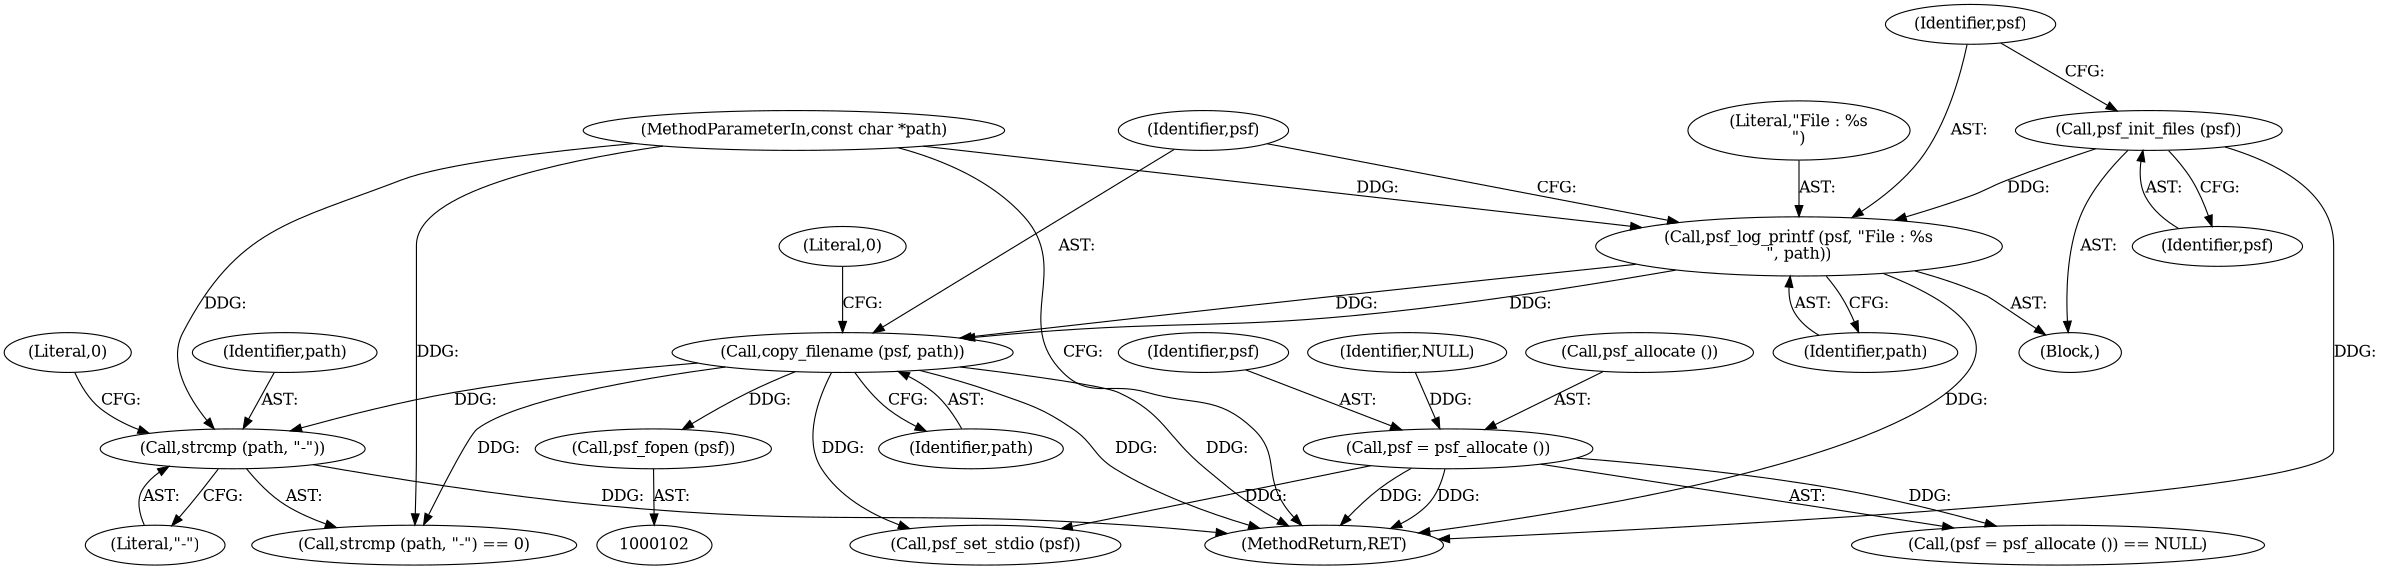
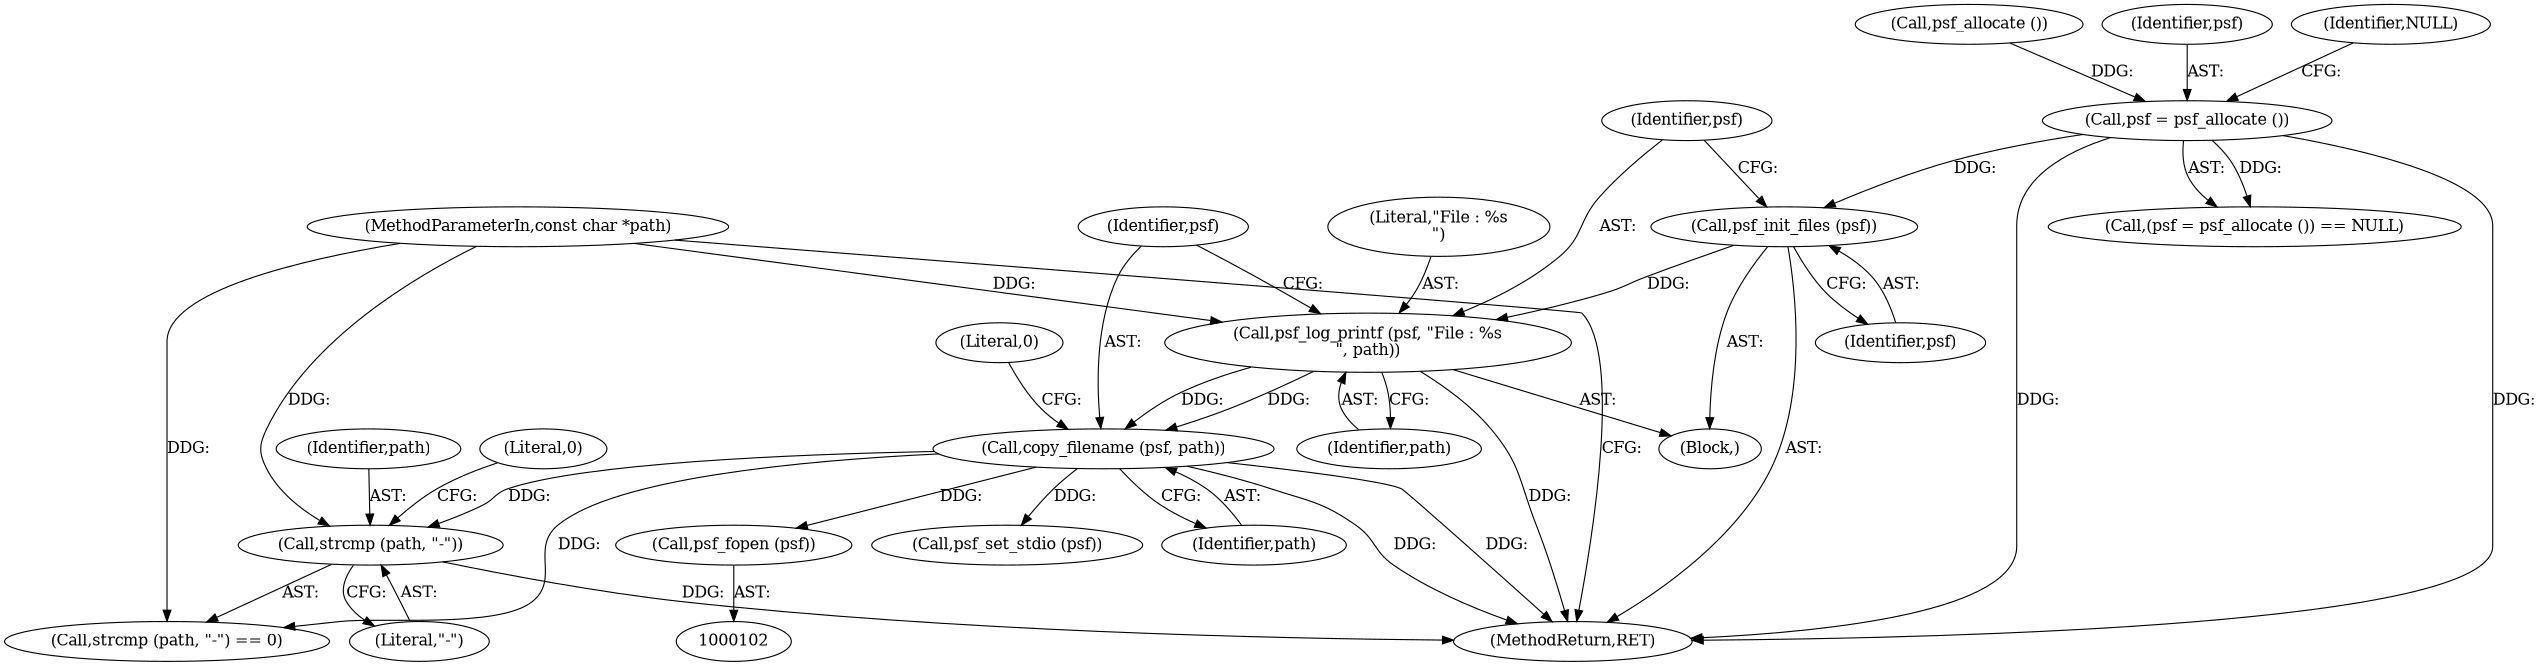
(2357, 353) -> (1806, 449)
(1453, 401) -> (2324, 73)
(1575, 401) -> (2115, 73)
(1222, 496) -> (1956, 160)
